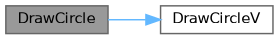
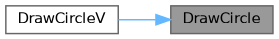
(127, 20) -> (137, 20)
